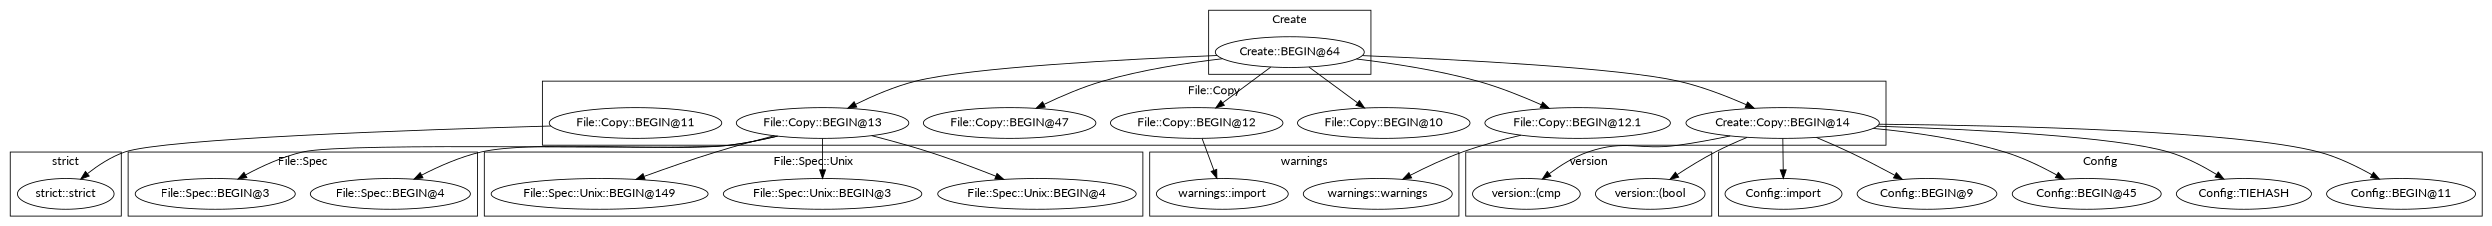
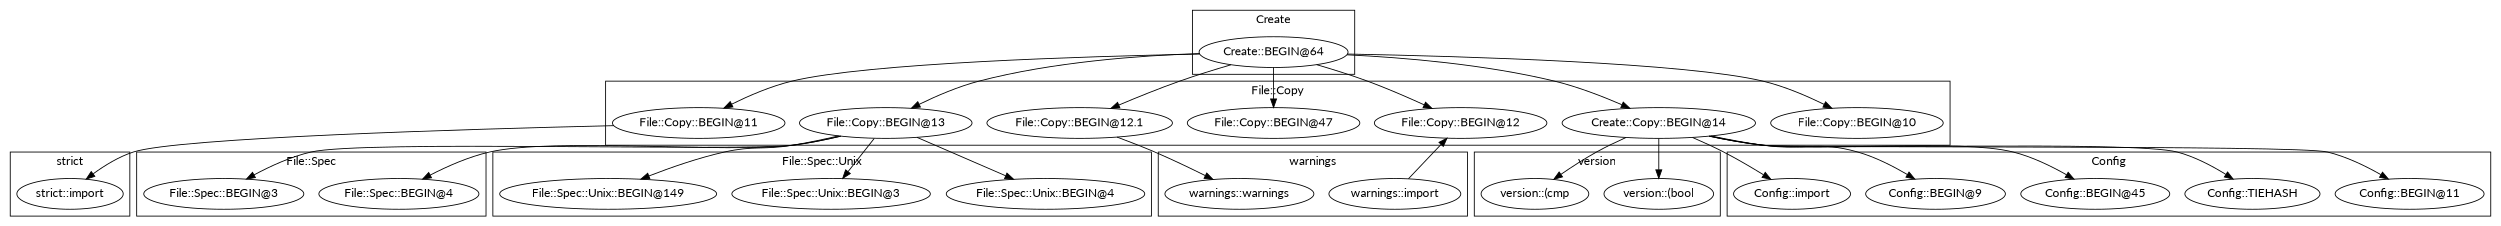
none -> (963, 63)
(1209, 157) -> (1425, 162)
(66, 194) -> (70, 194)
